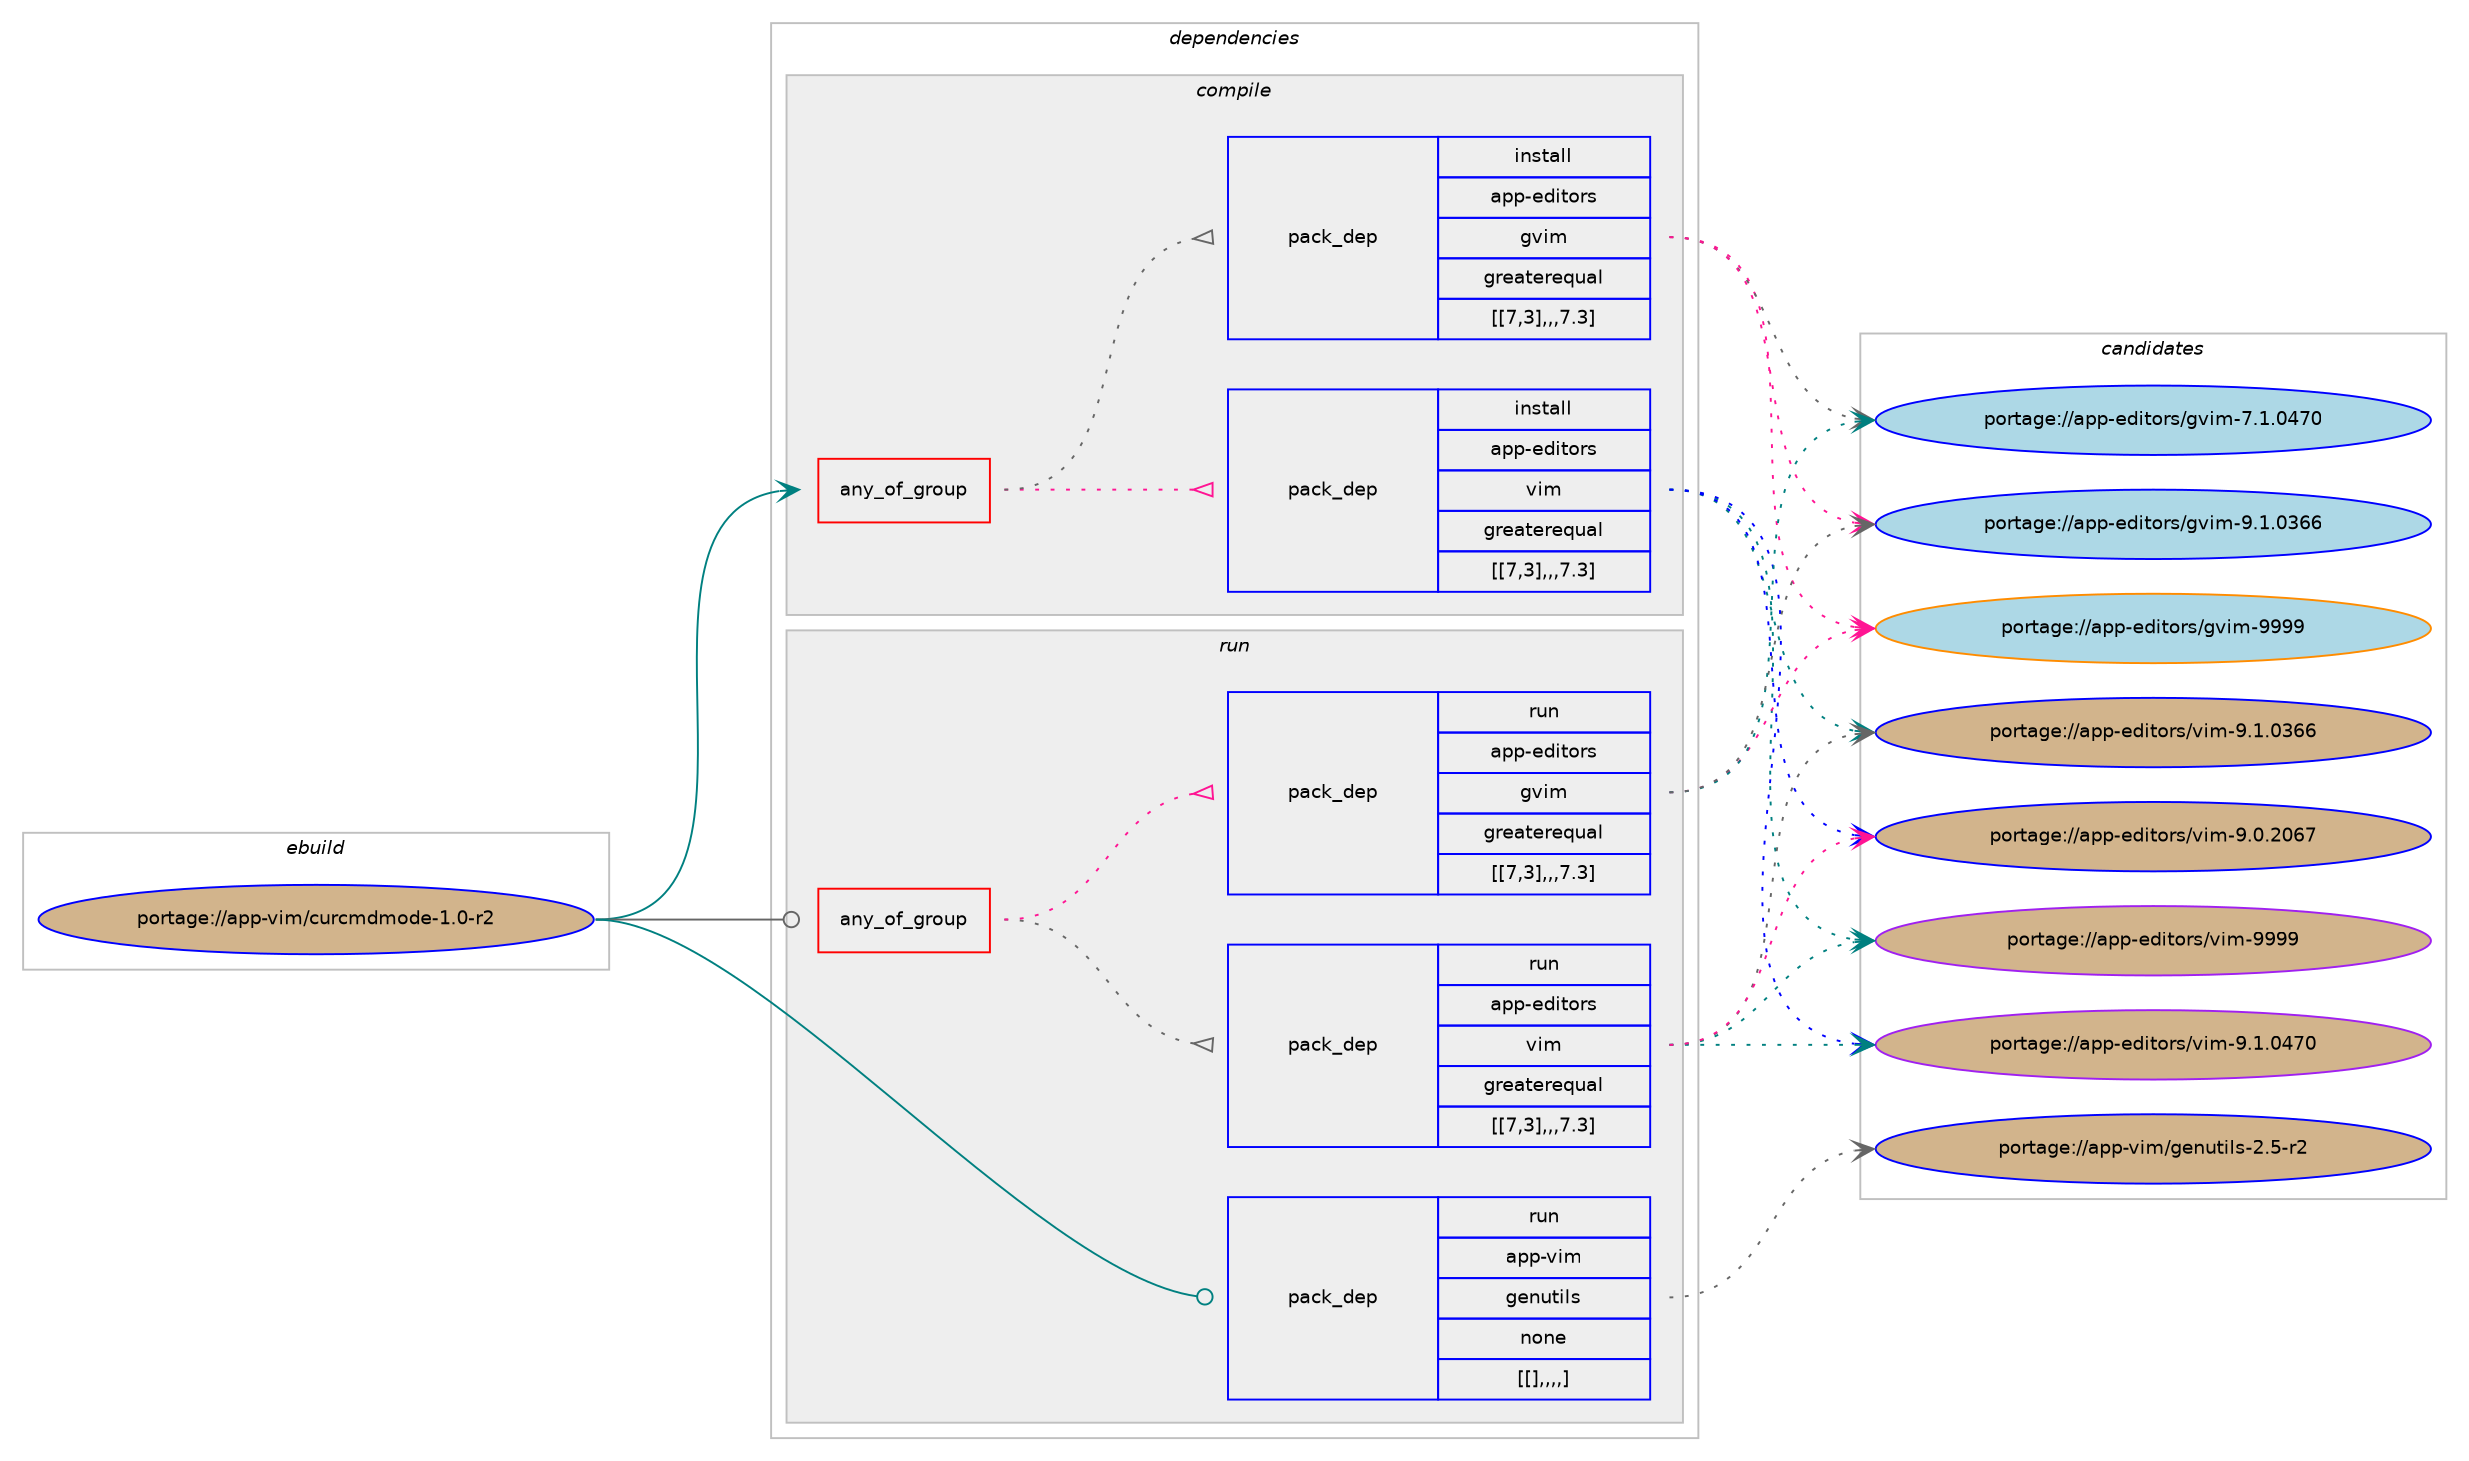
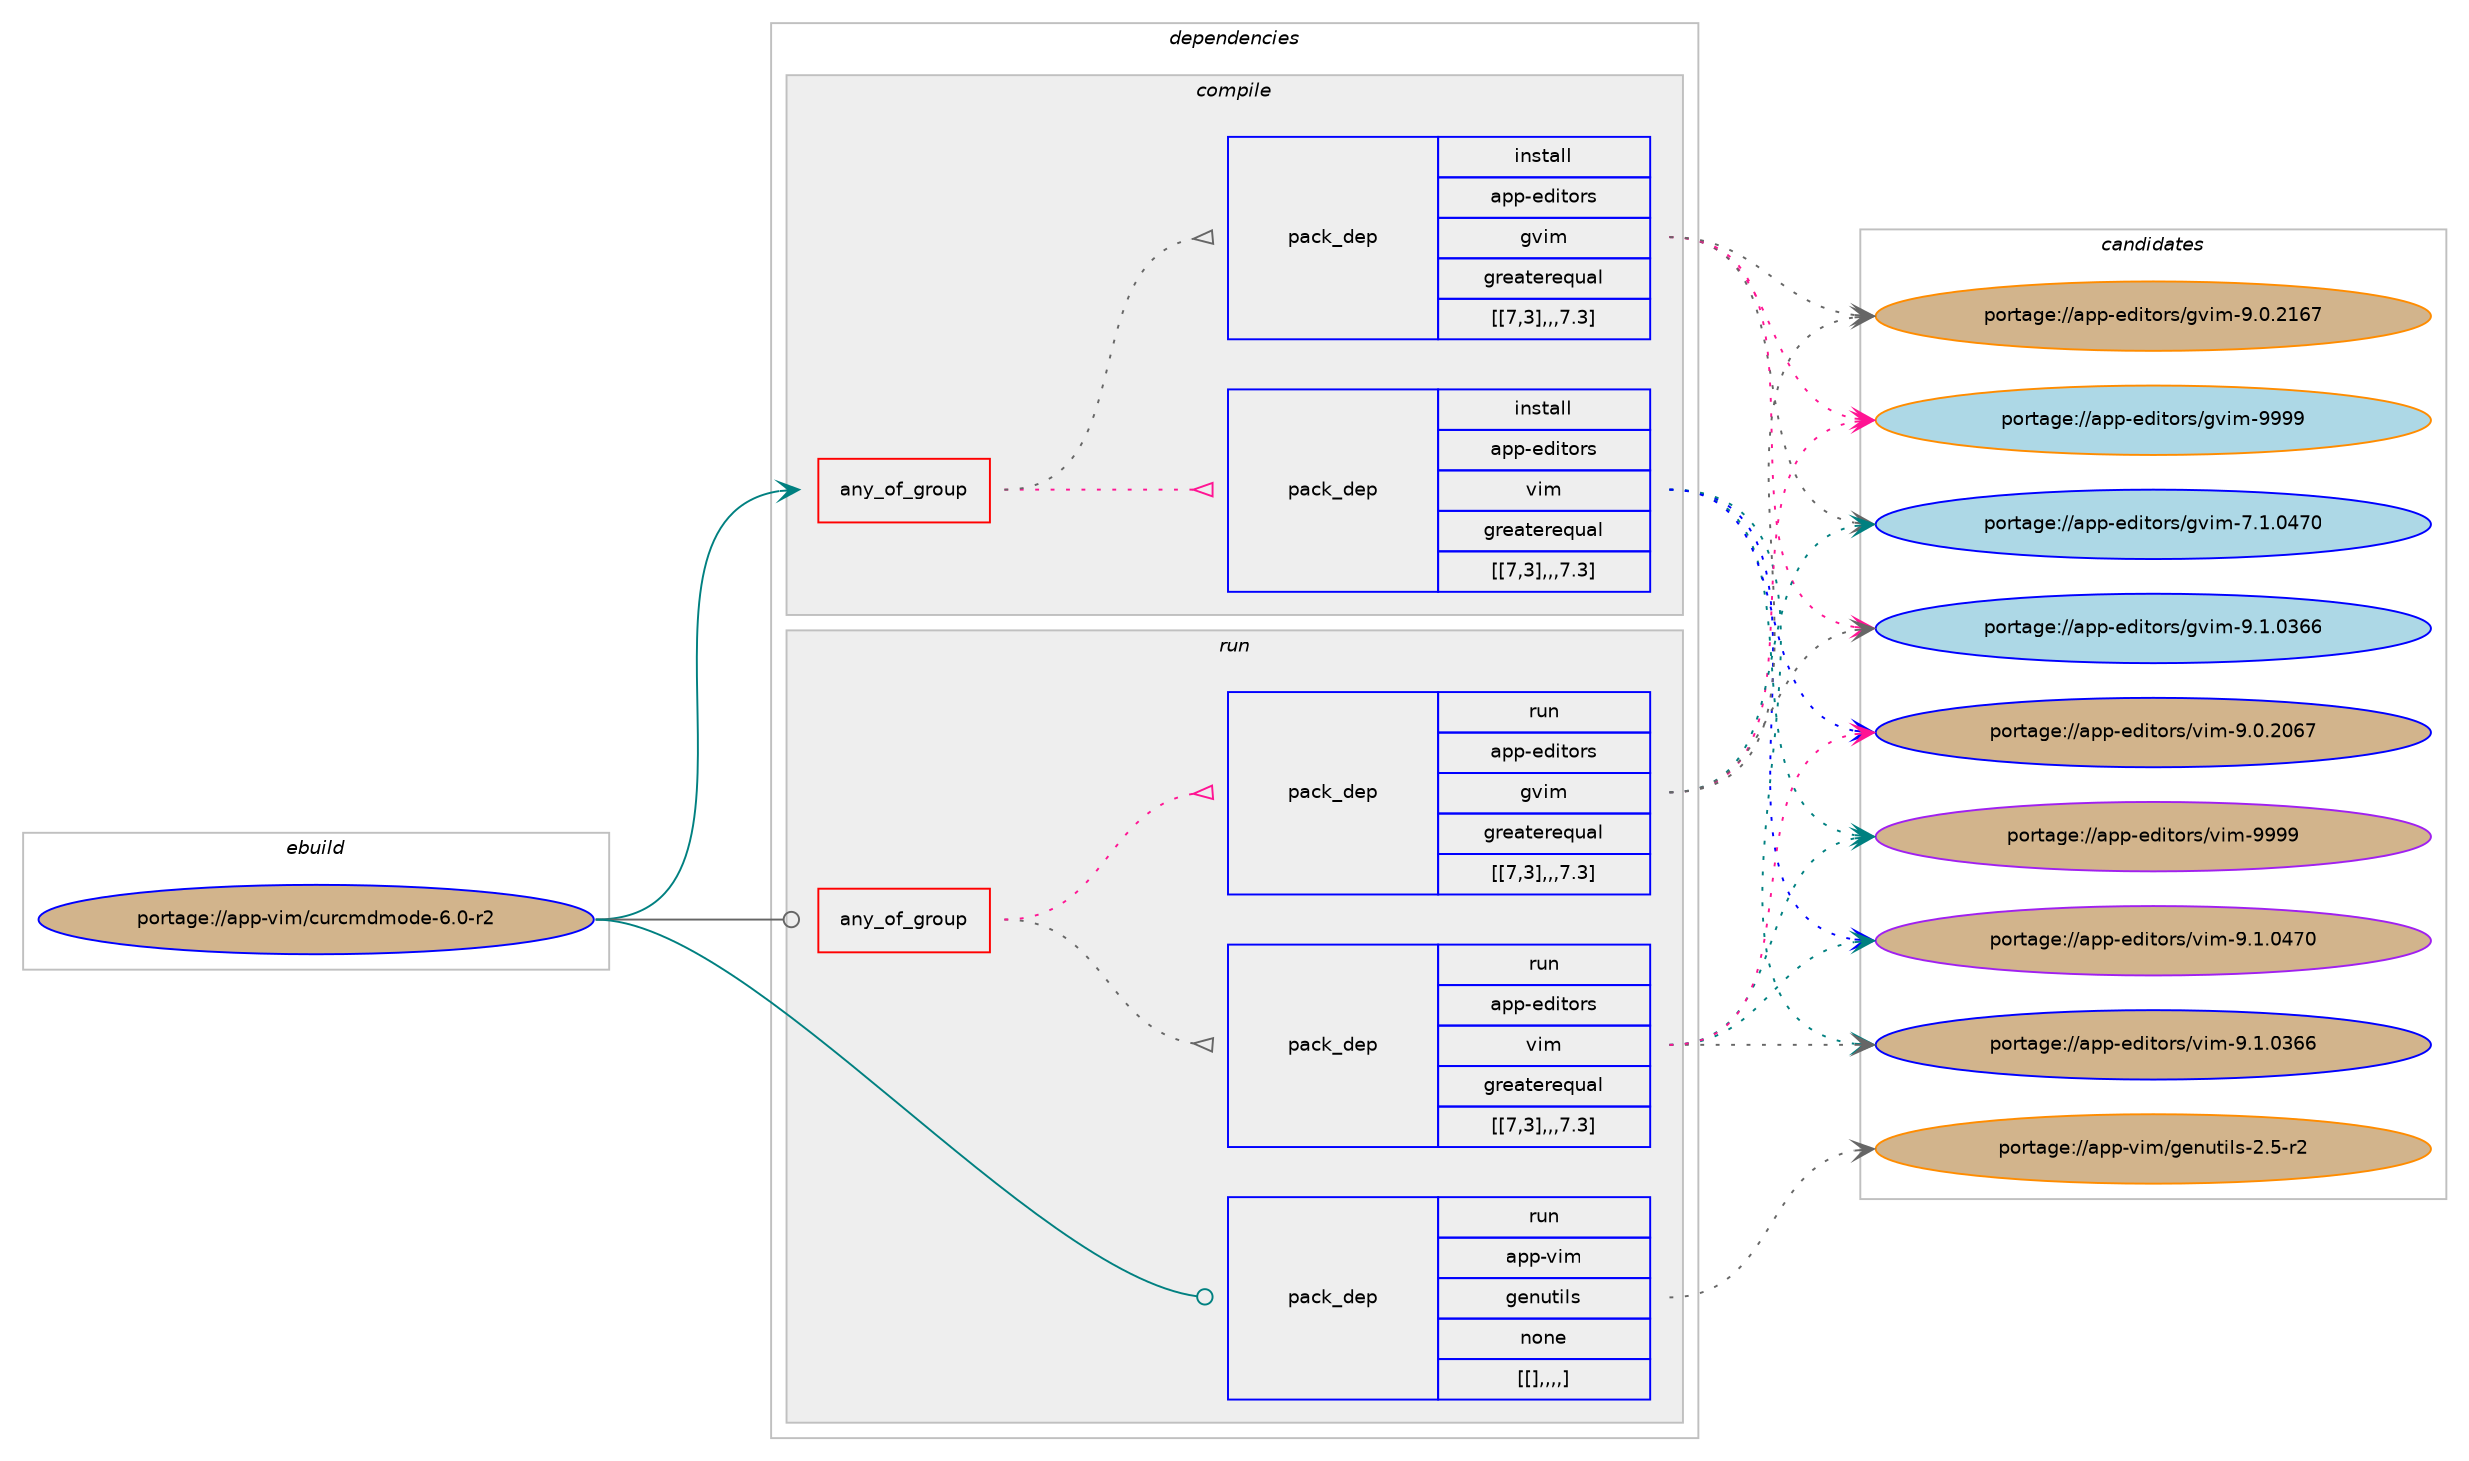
none -> (2153, 316)
(316, 920) -> (316, 920)
(2153, 1149) -> (2153, 1149)
